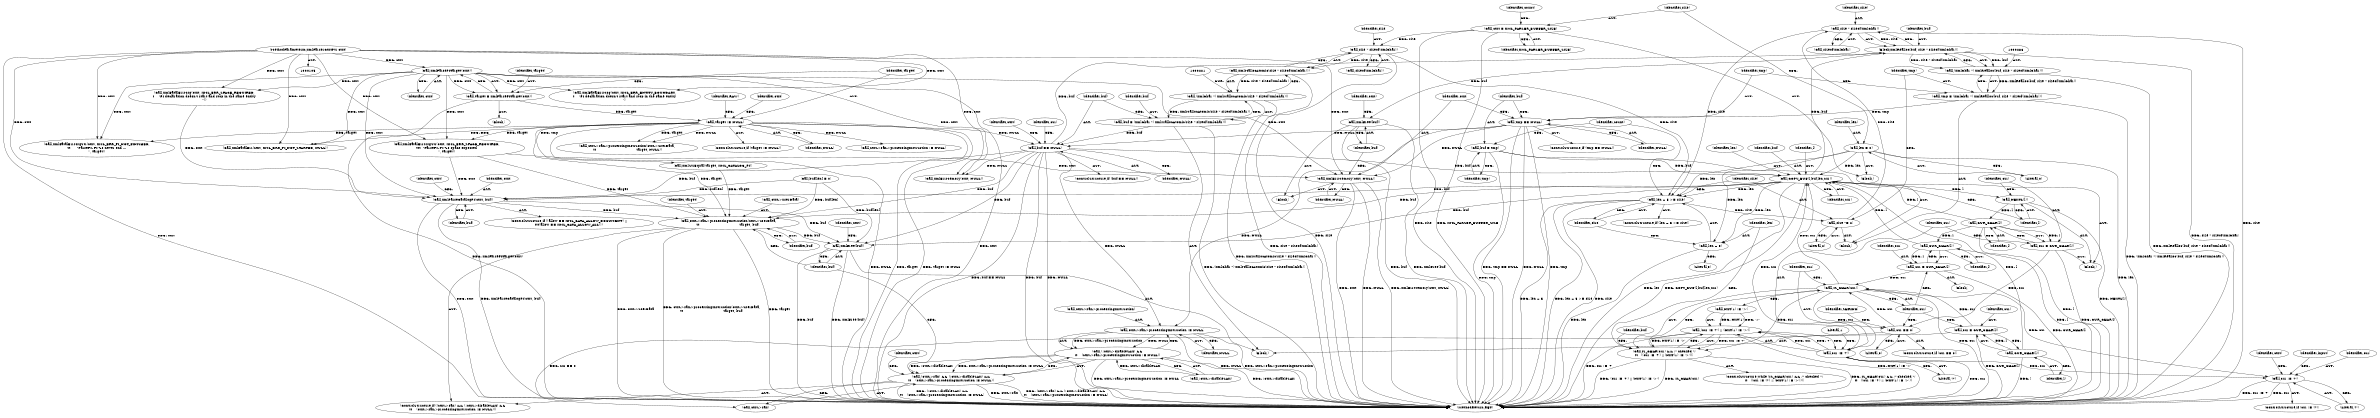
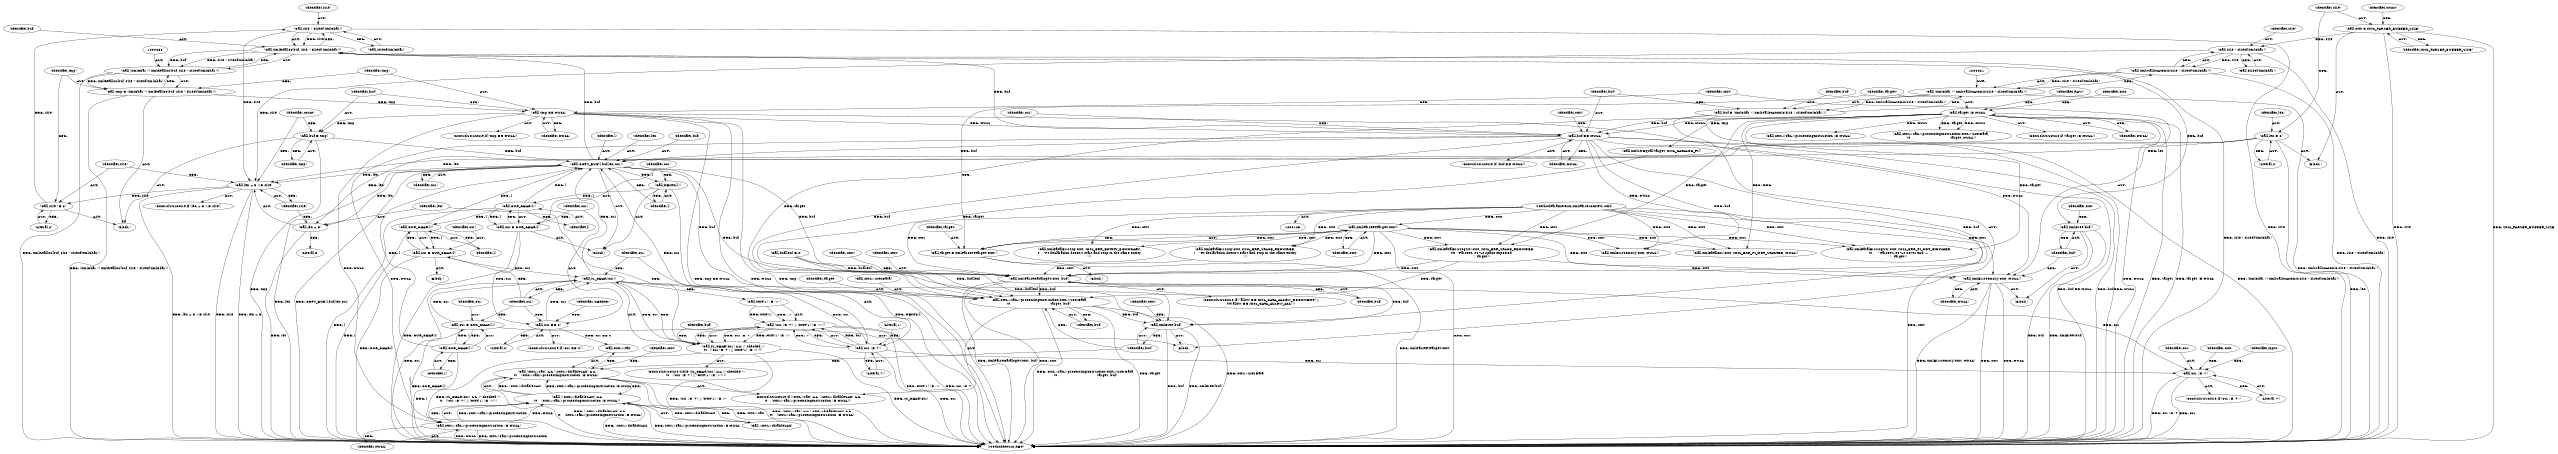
(1919, 50) -> (303, 50)
(607, 113) -> none
none -> (422, 116)
(1101, 309) -> none
